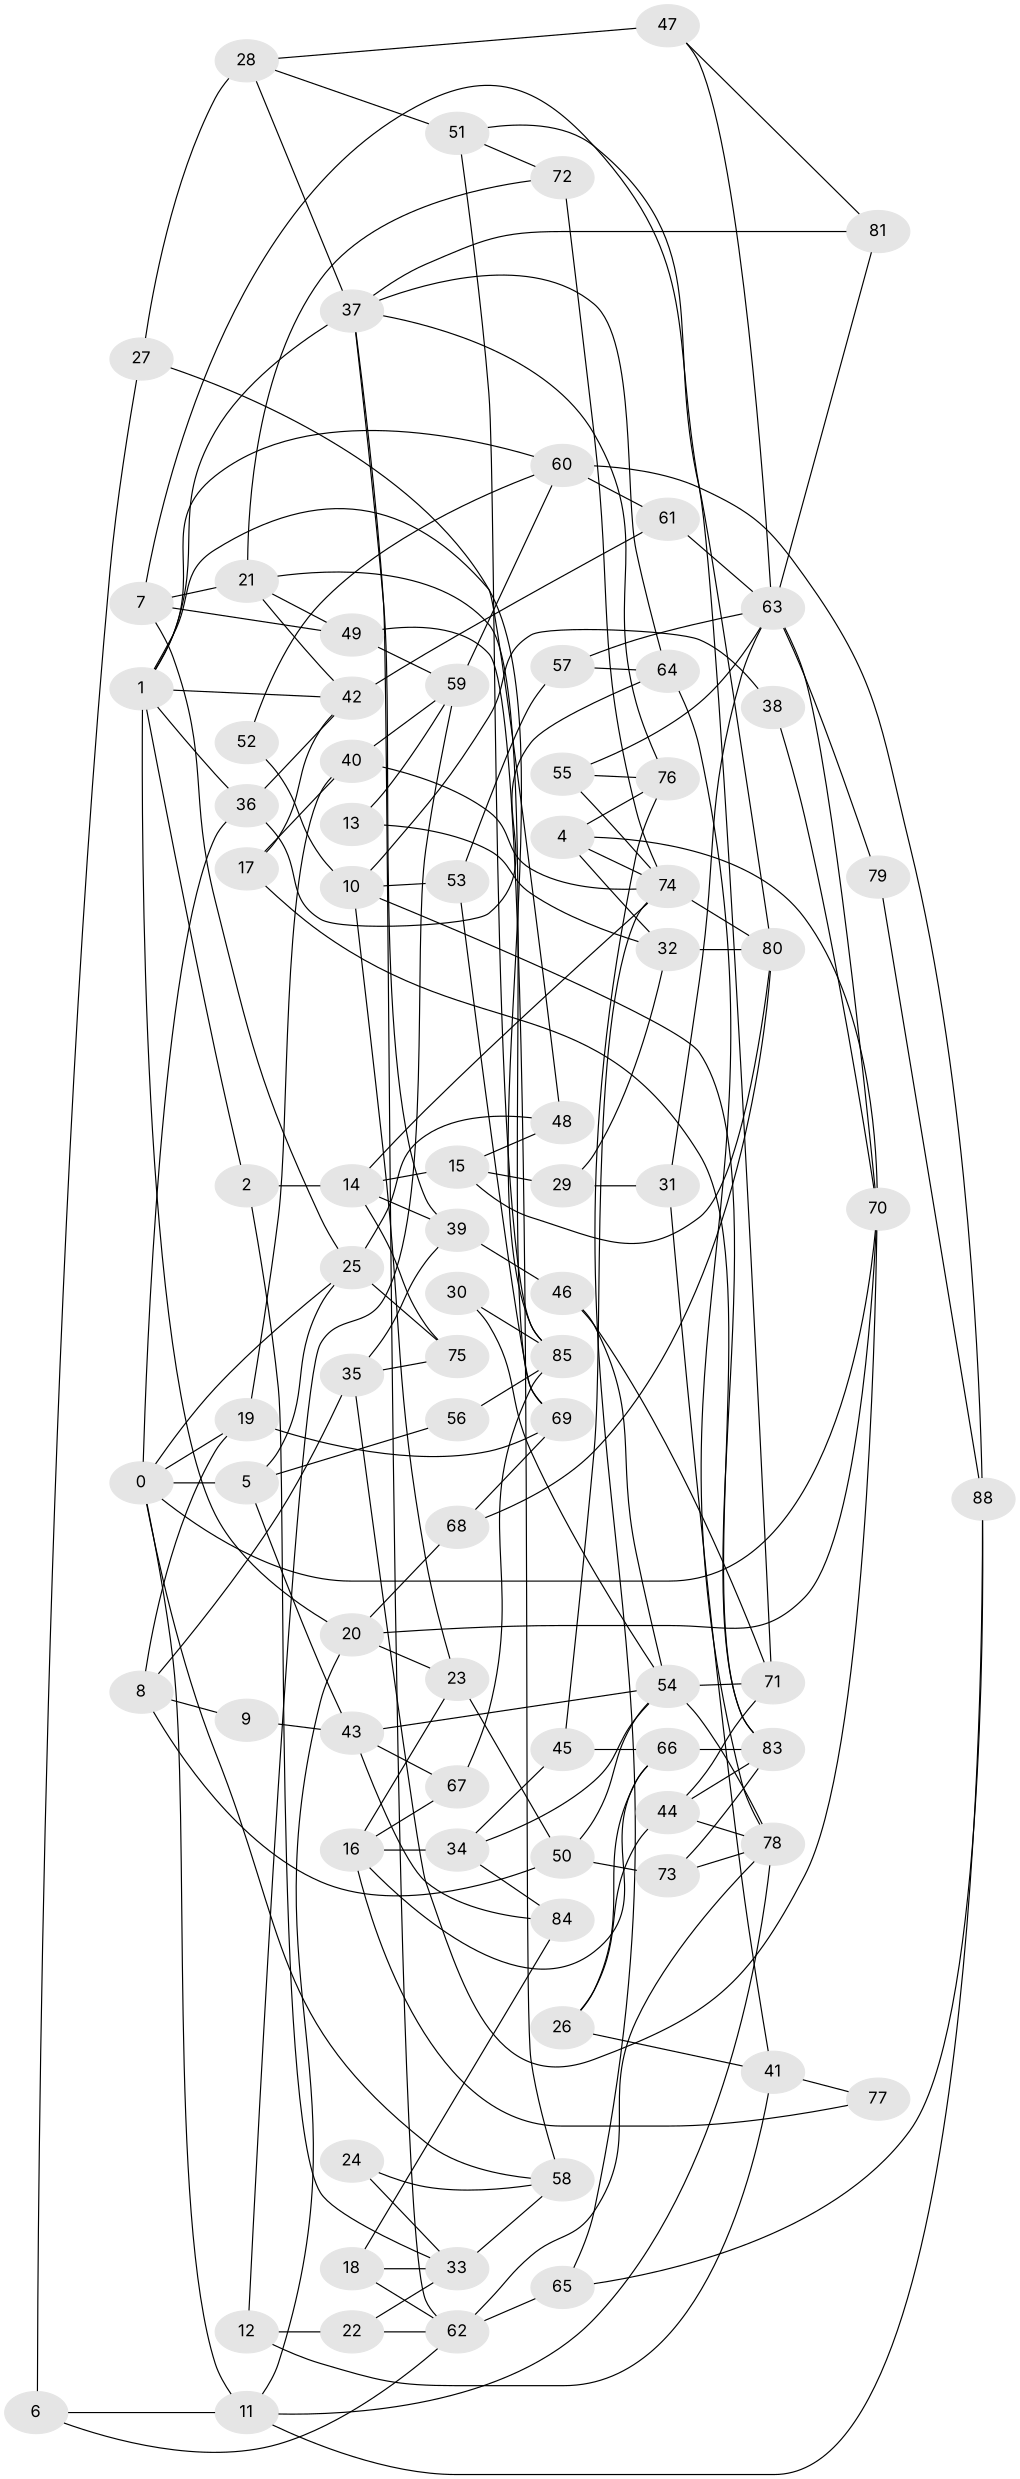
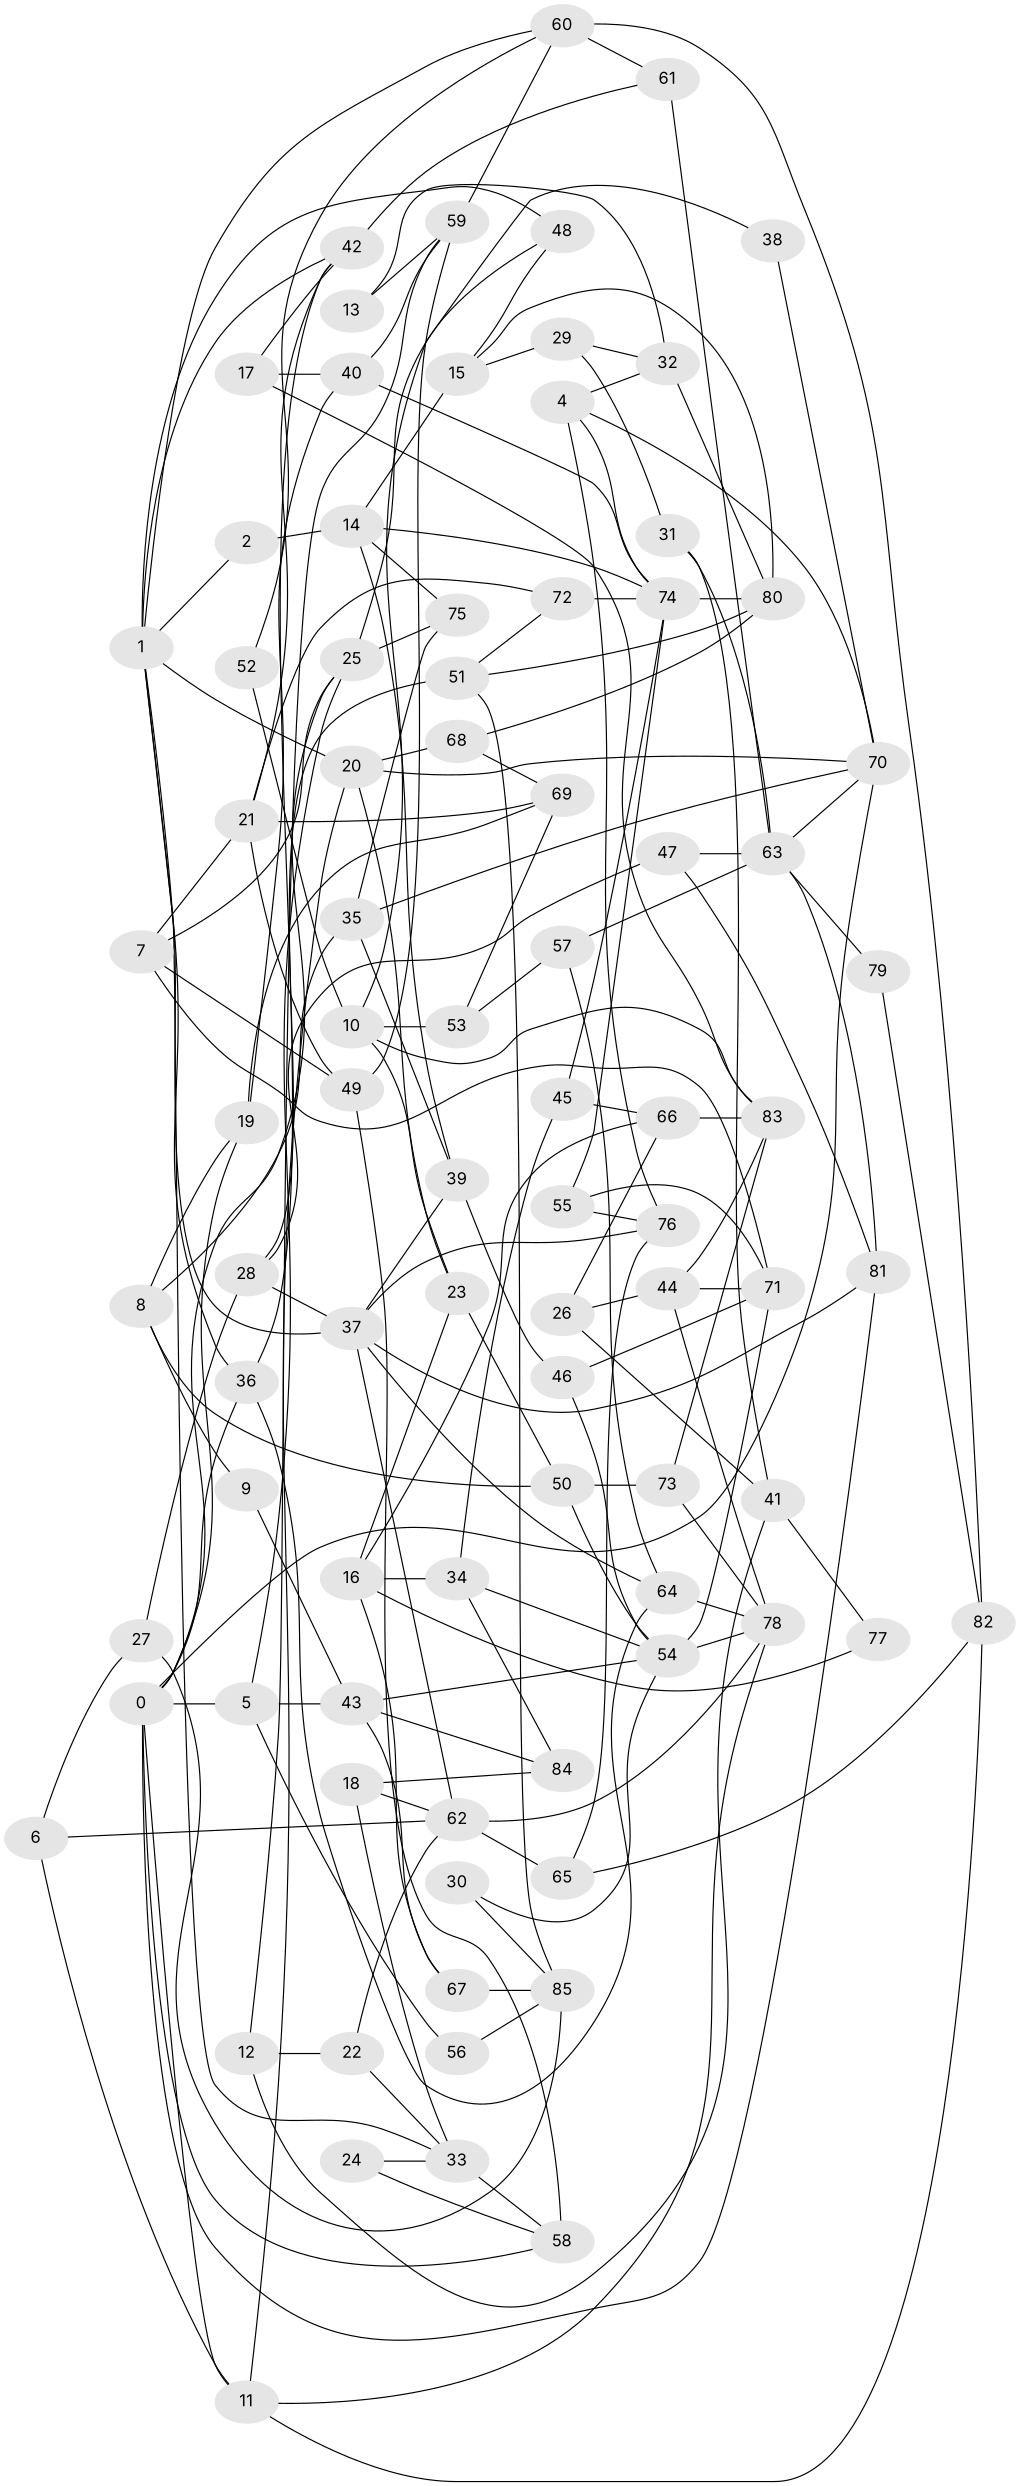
(679, 718) -> (694, 1192)
(984, 1499) -> (984, 1623)
(285, 1793) -> (181, 1534)
none -> (671, 2288)
